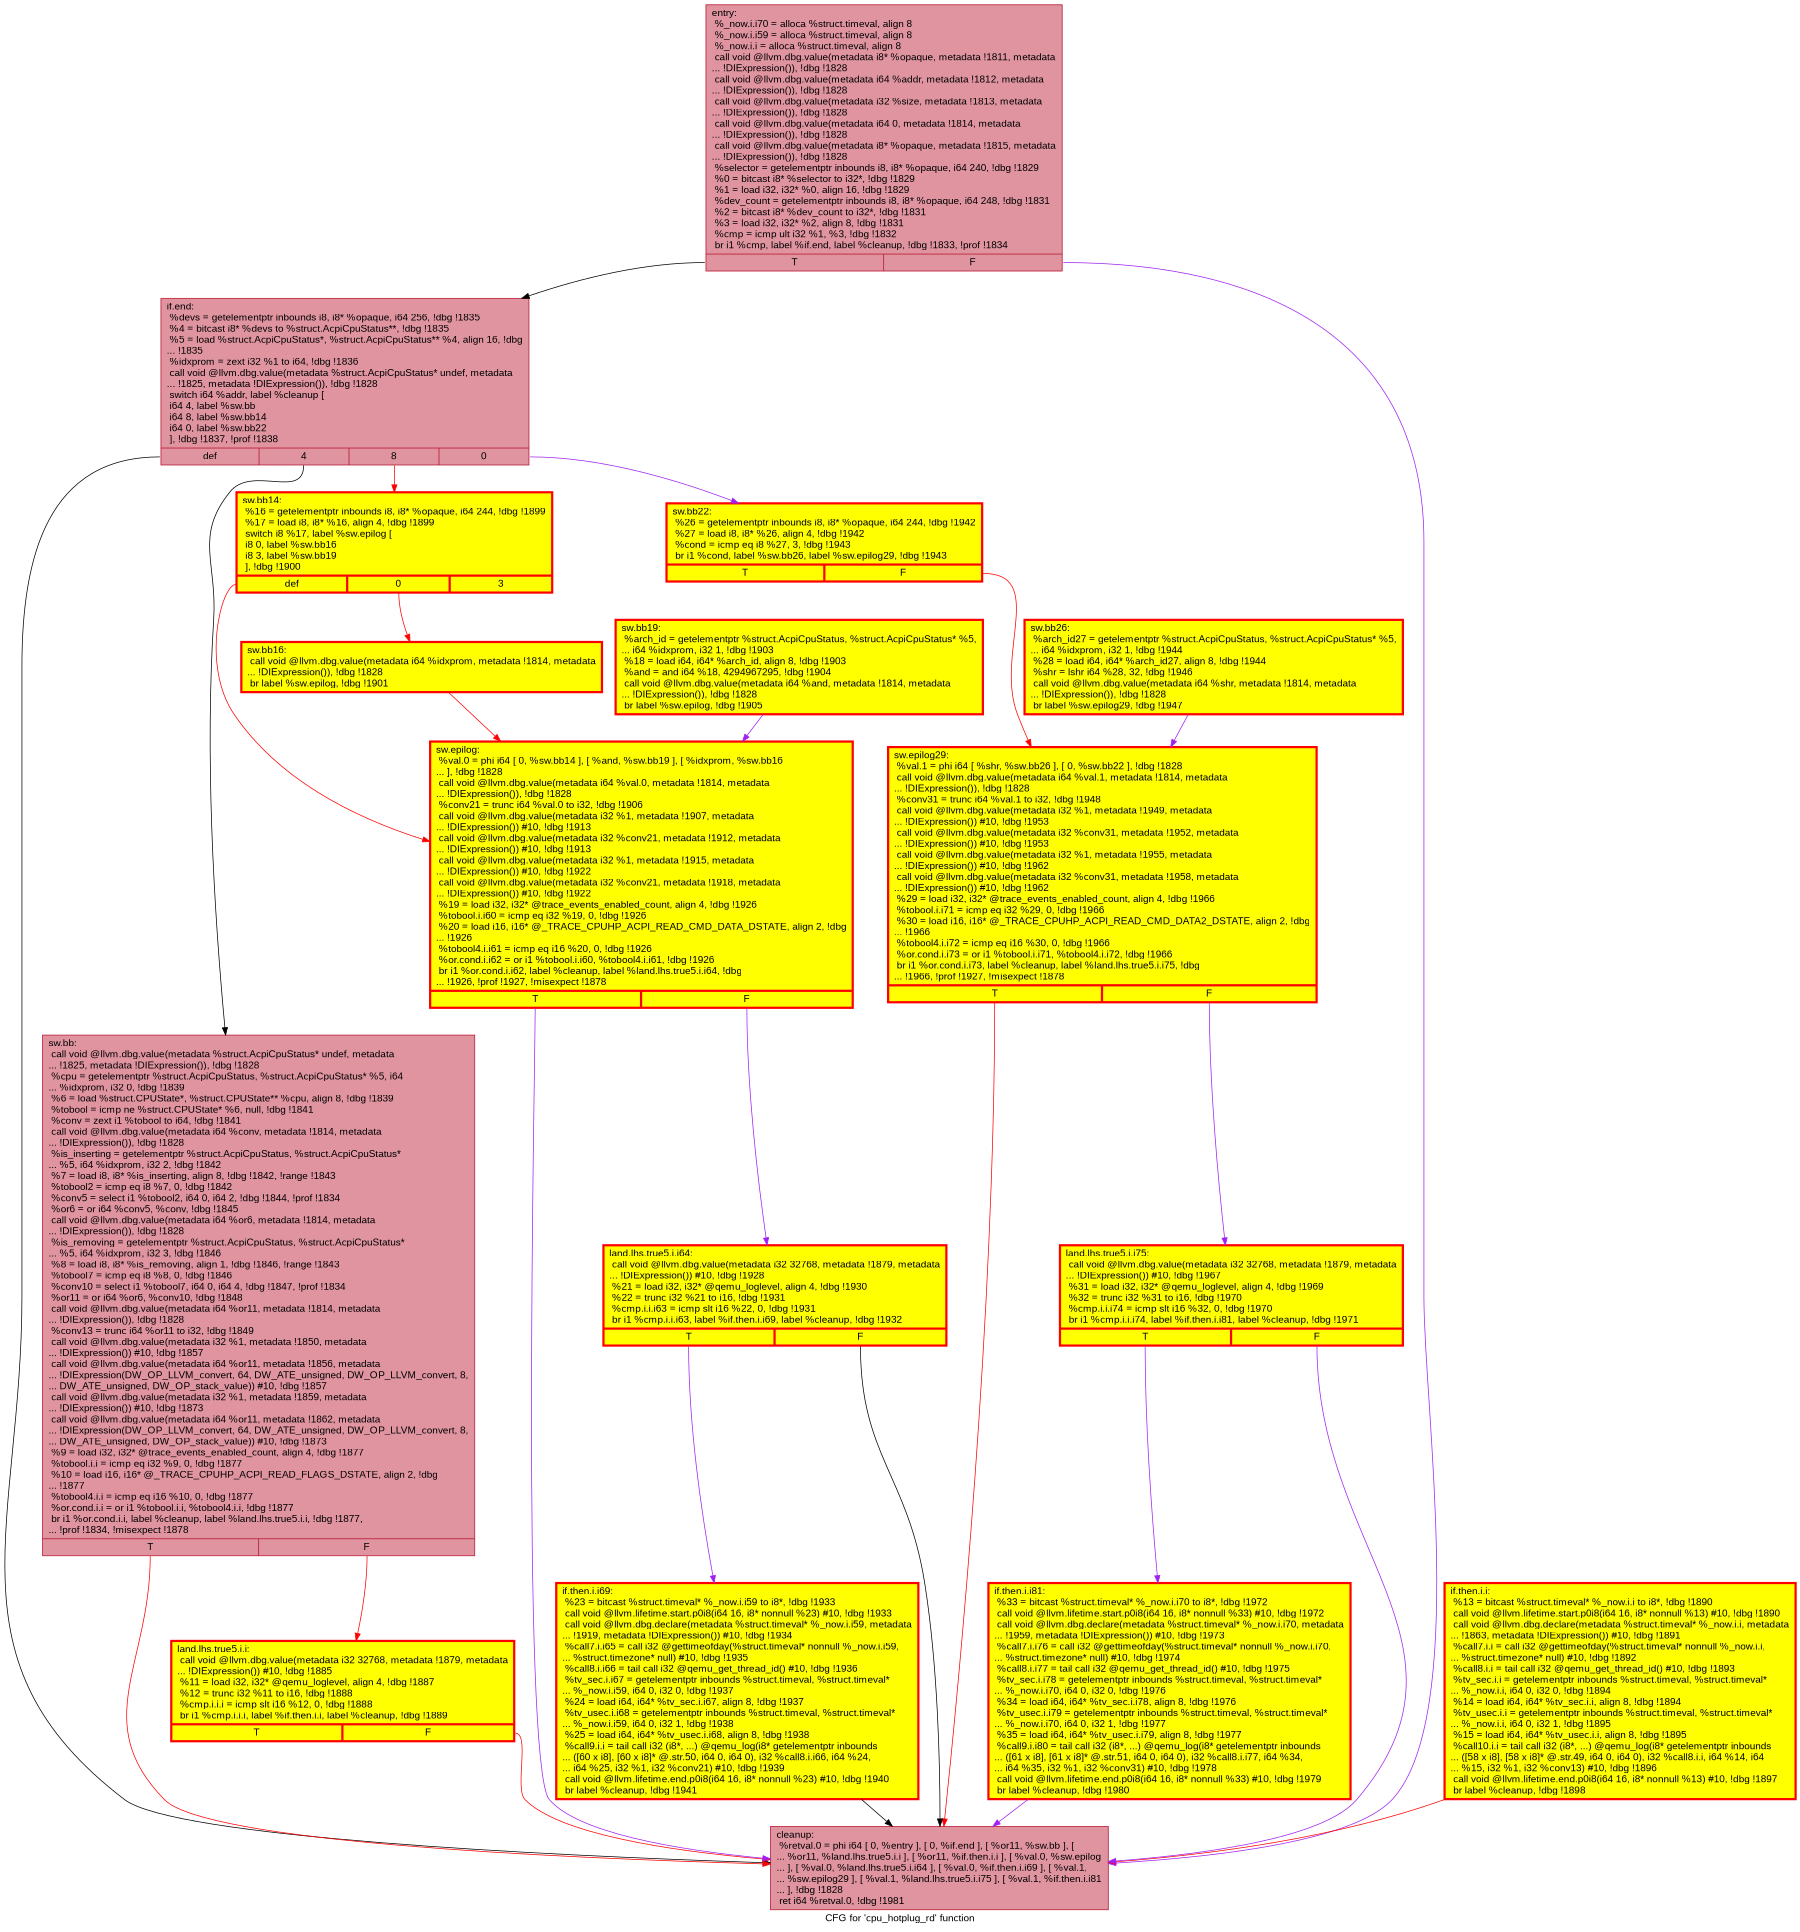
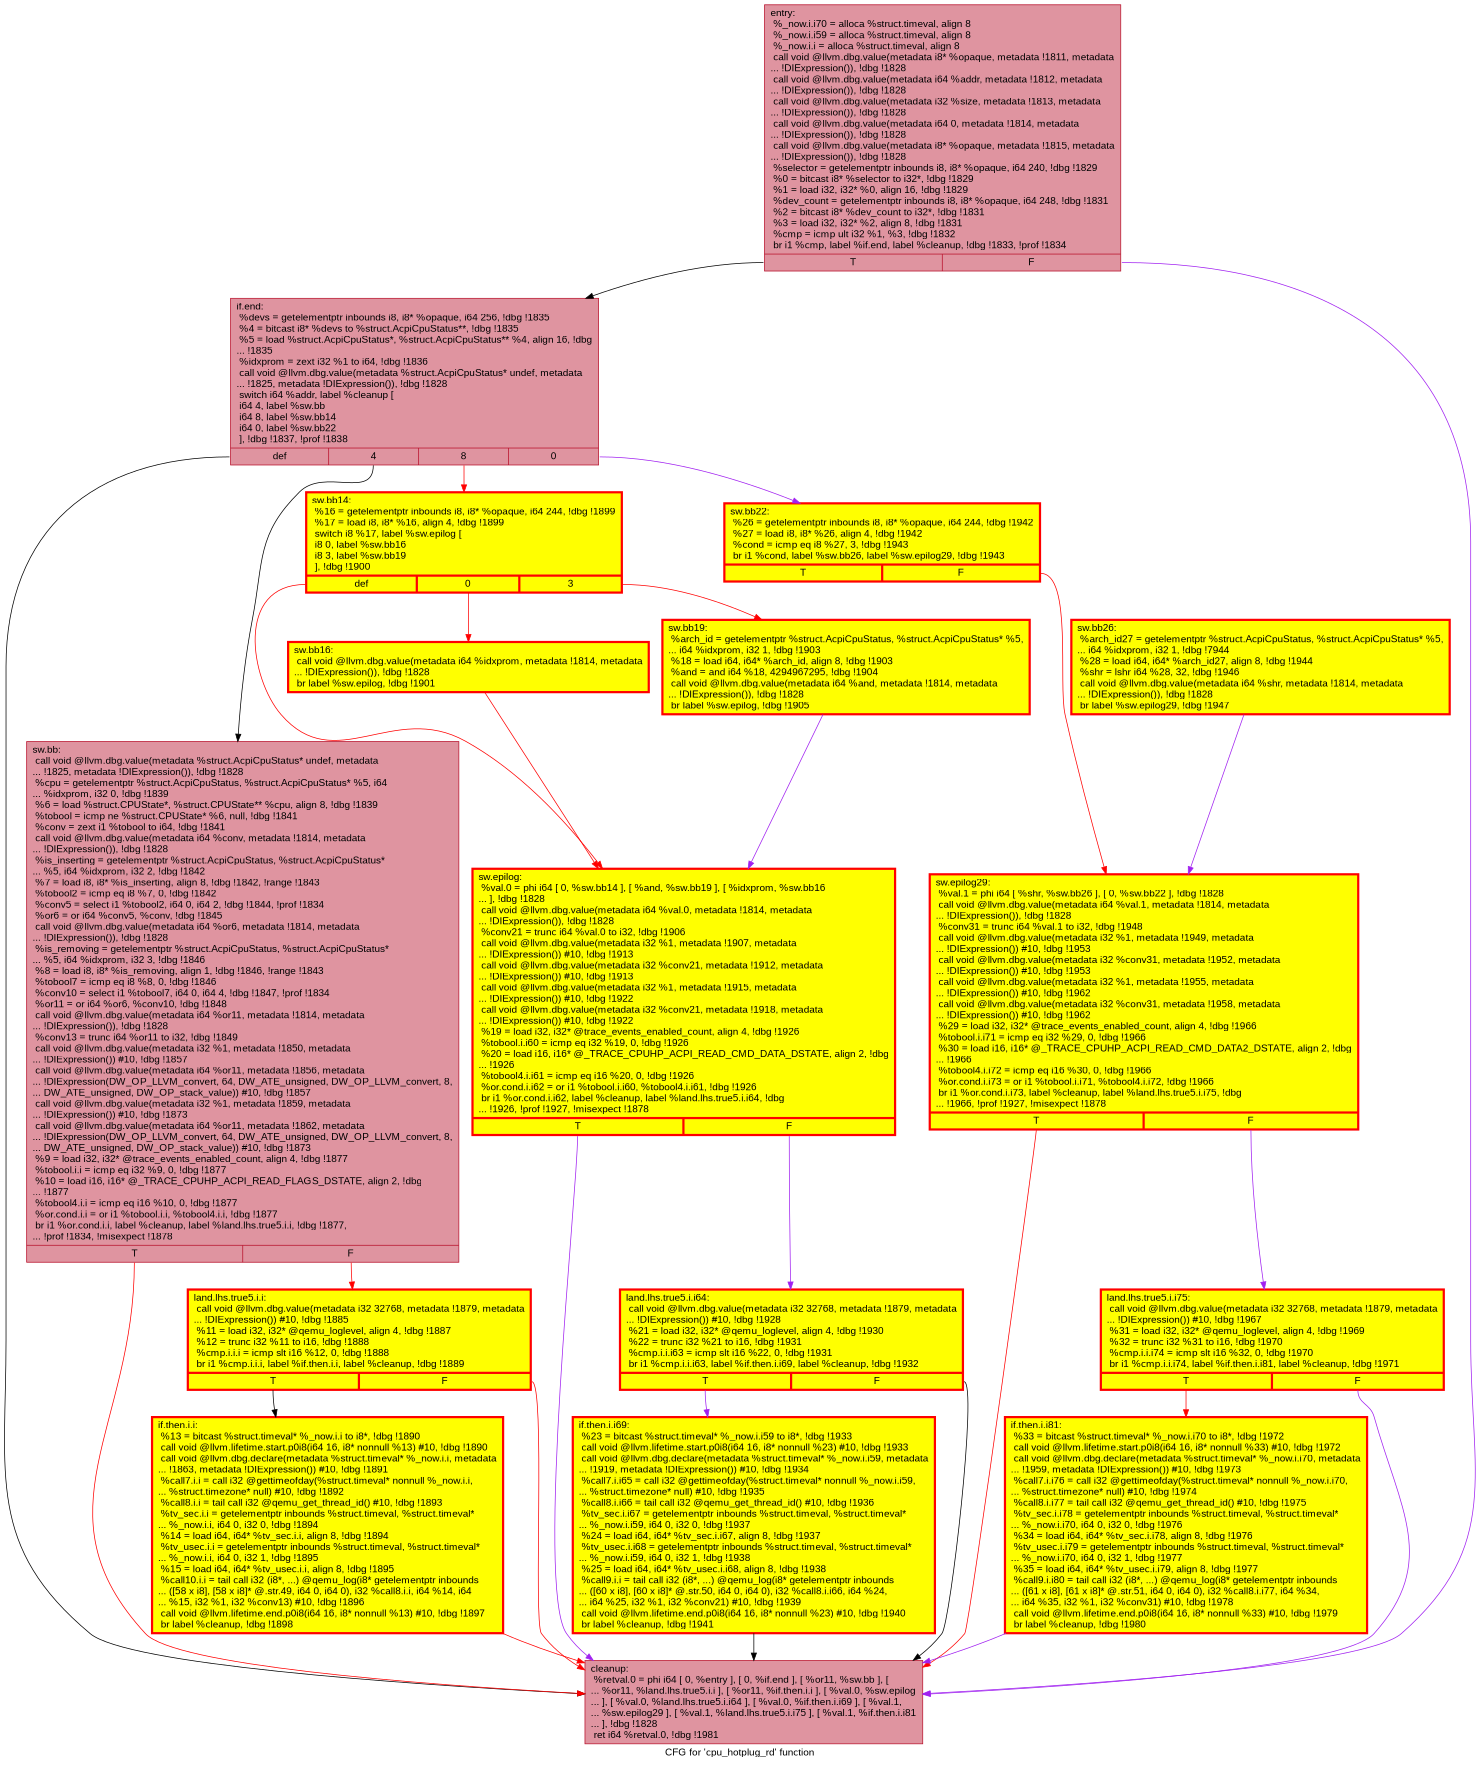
none -> (690, 594)
(1107, 650) -> (1154, 650)
none -> (273, 1400)
(1149, 1461) -> (1186, 1400)
